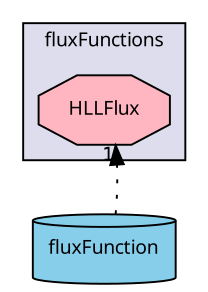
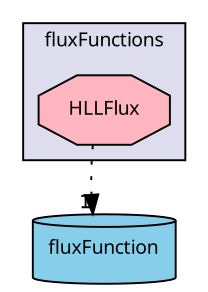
(117, 189) -> (91, 173)
